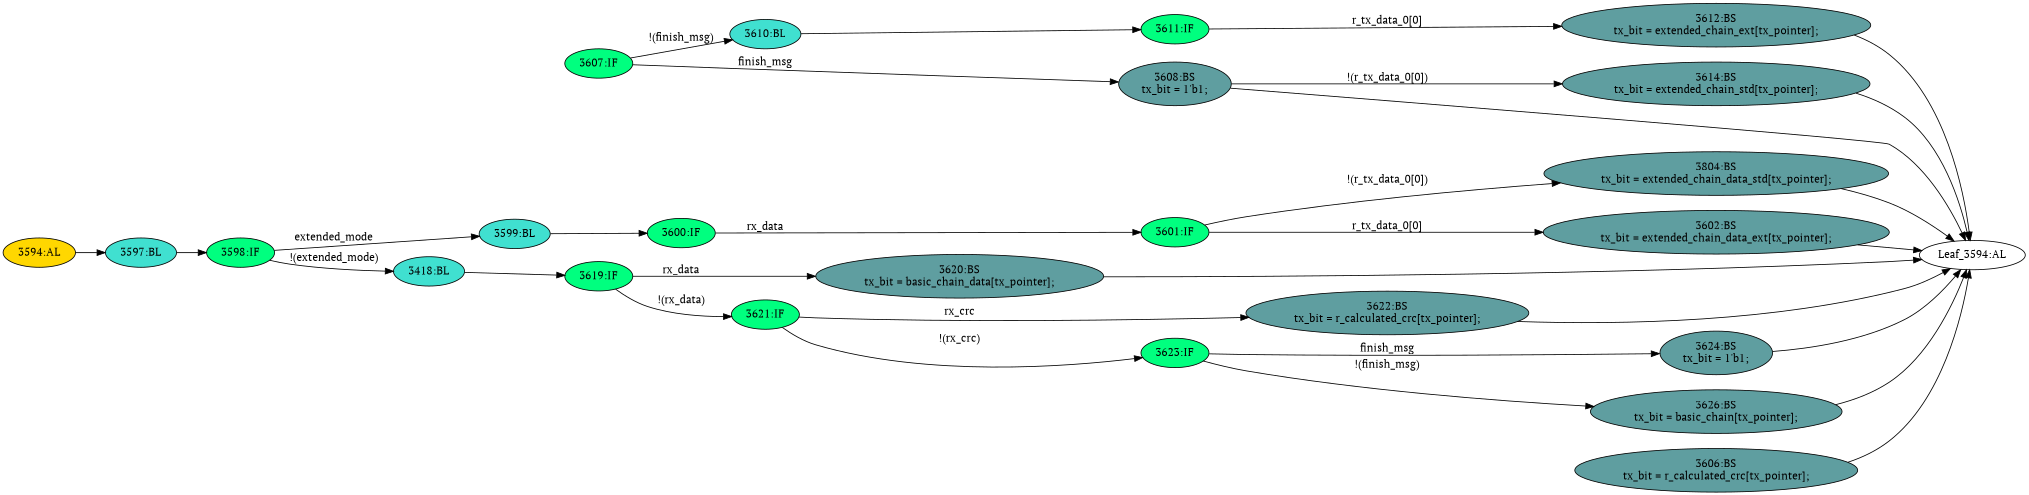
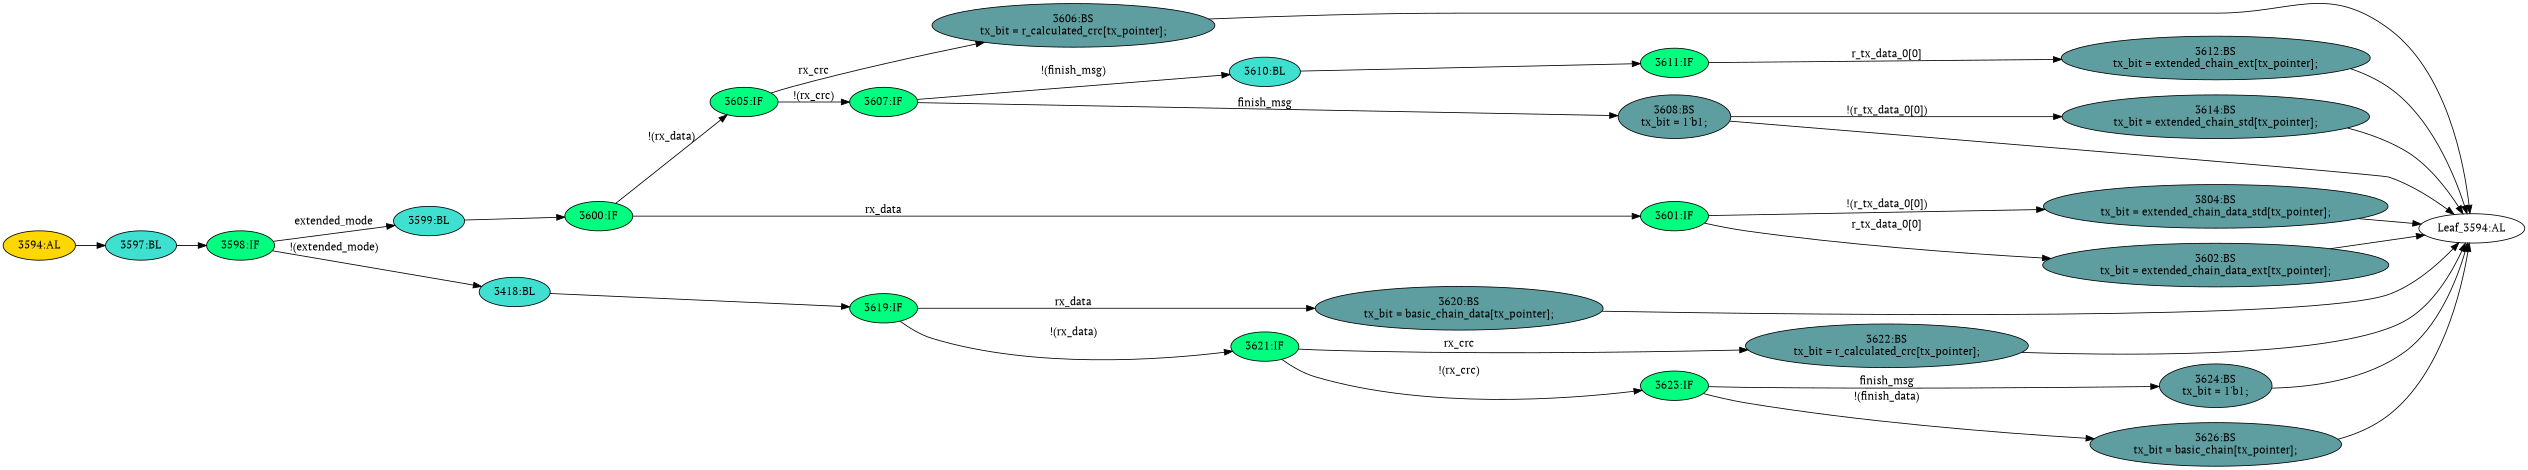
none -> (744, 102)
(1387, 365) -> (1887, 397)
